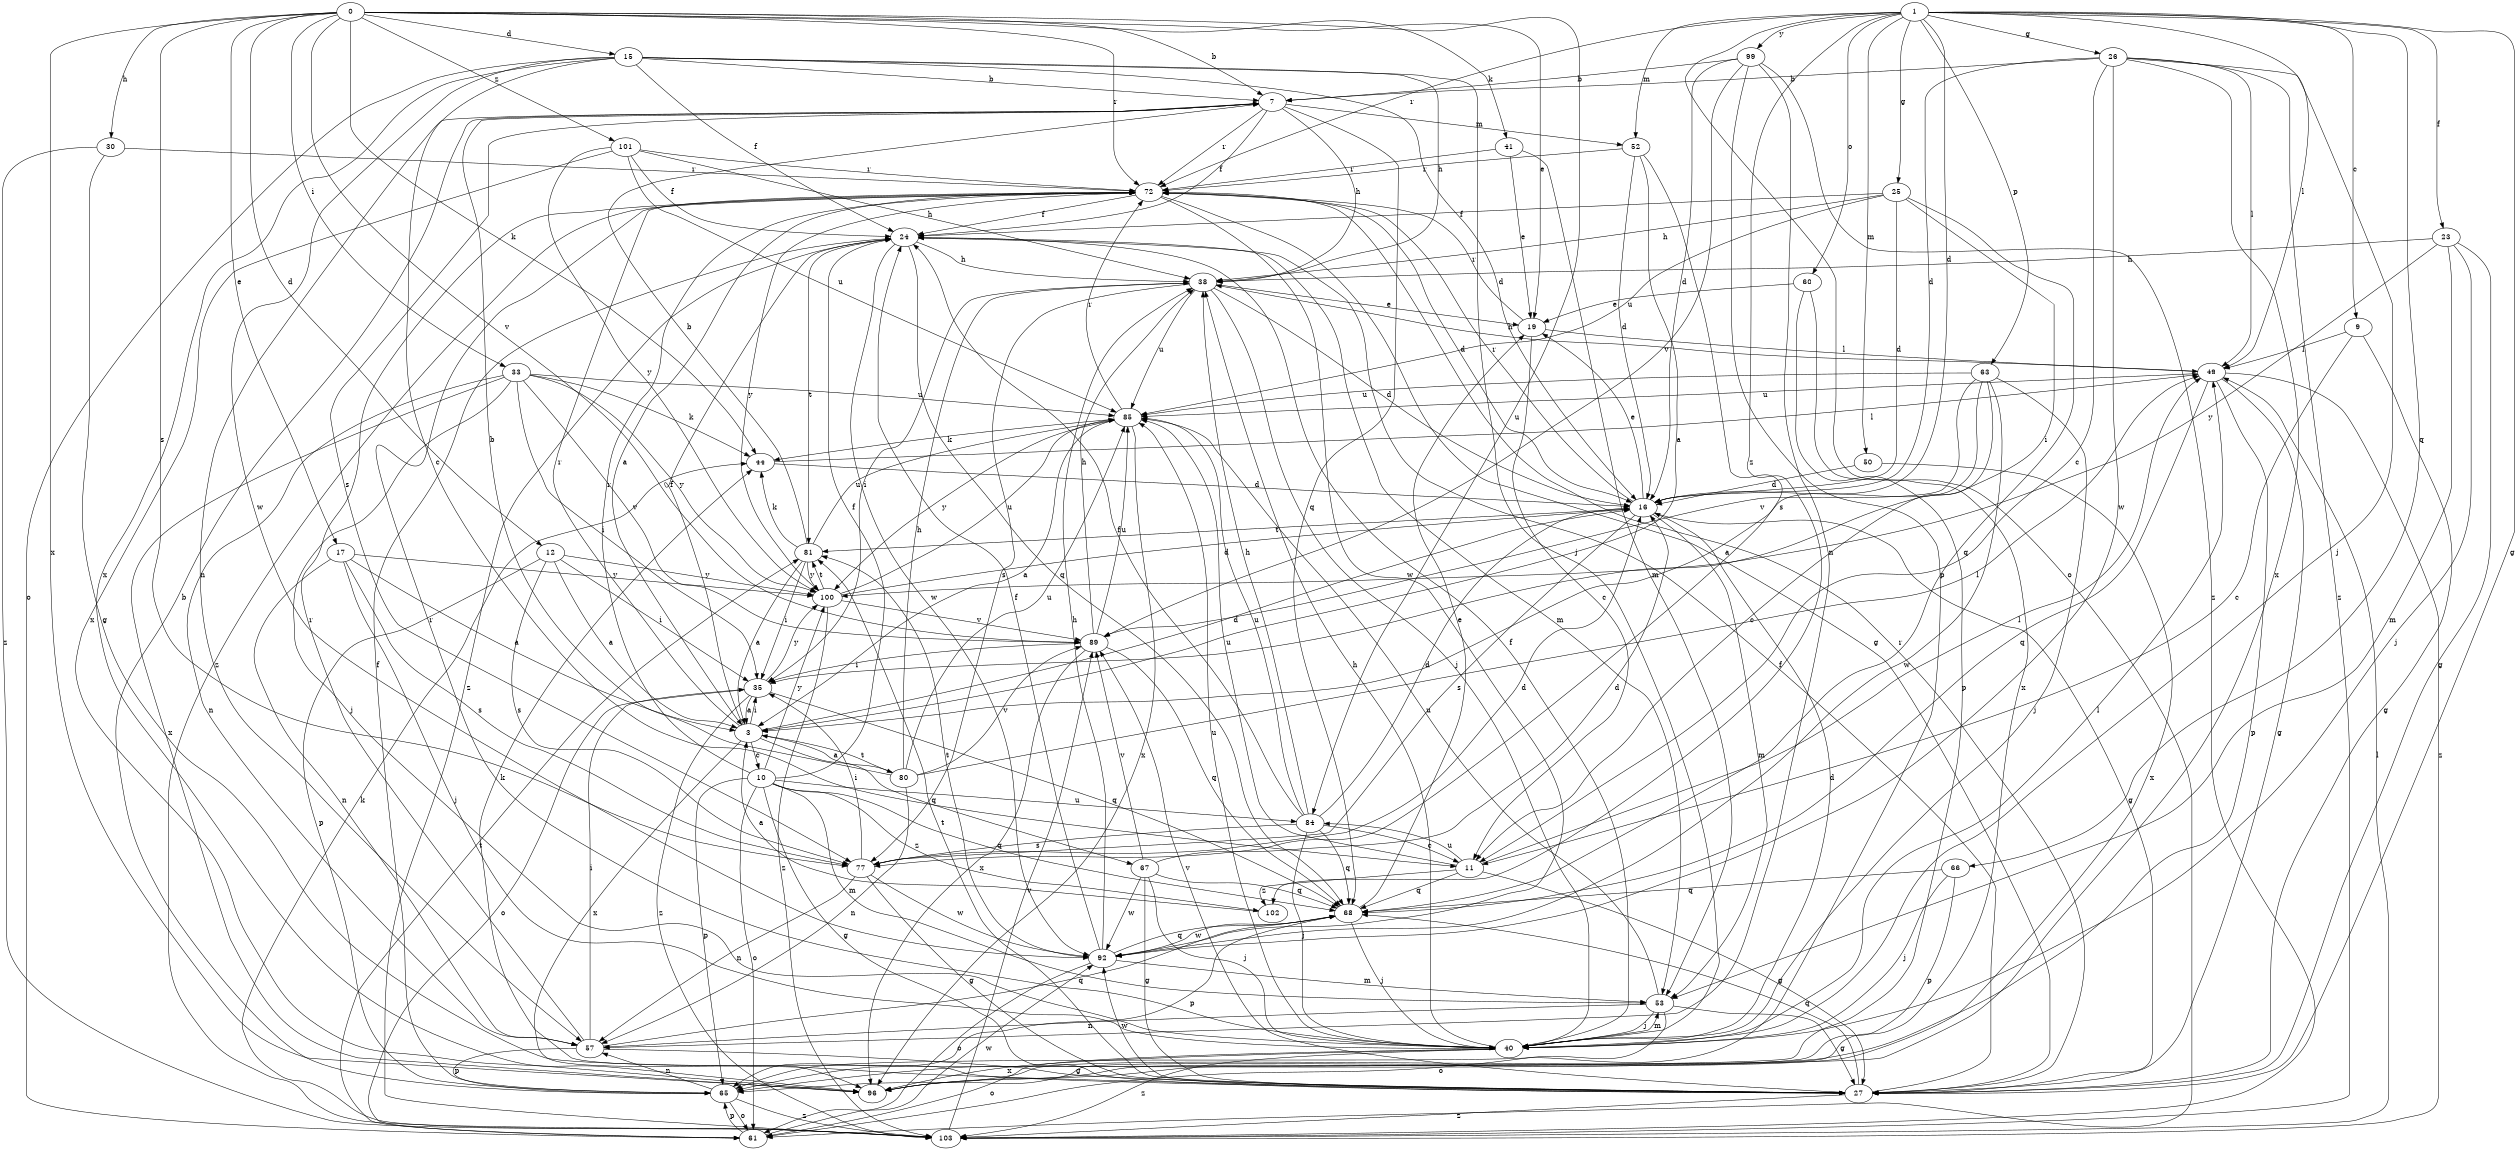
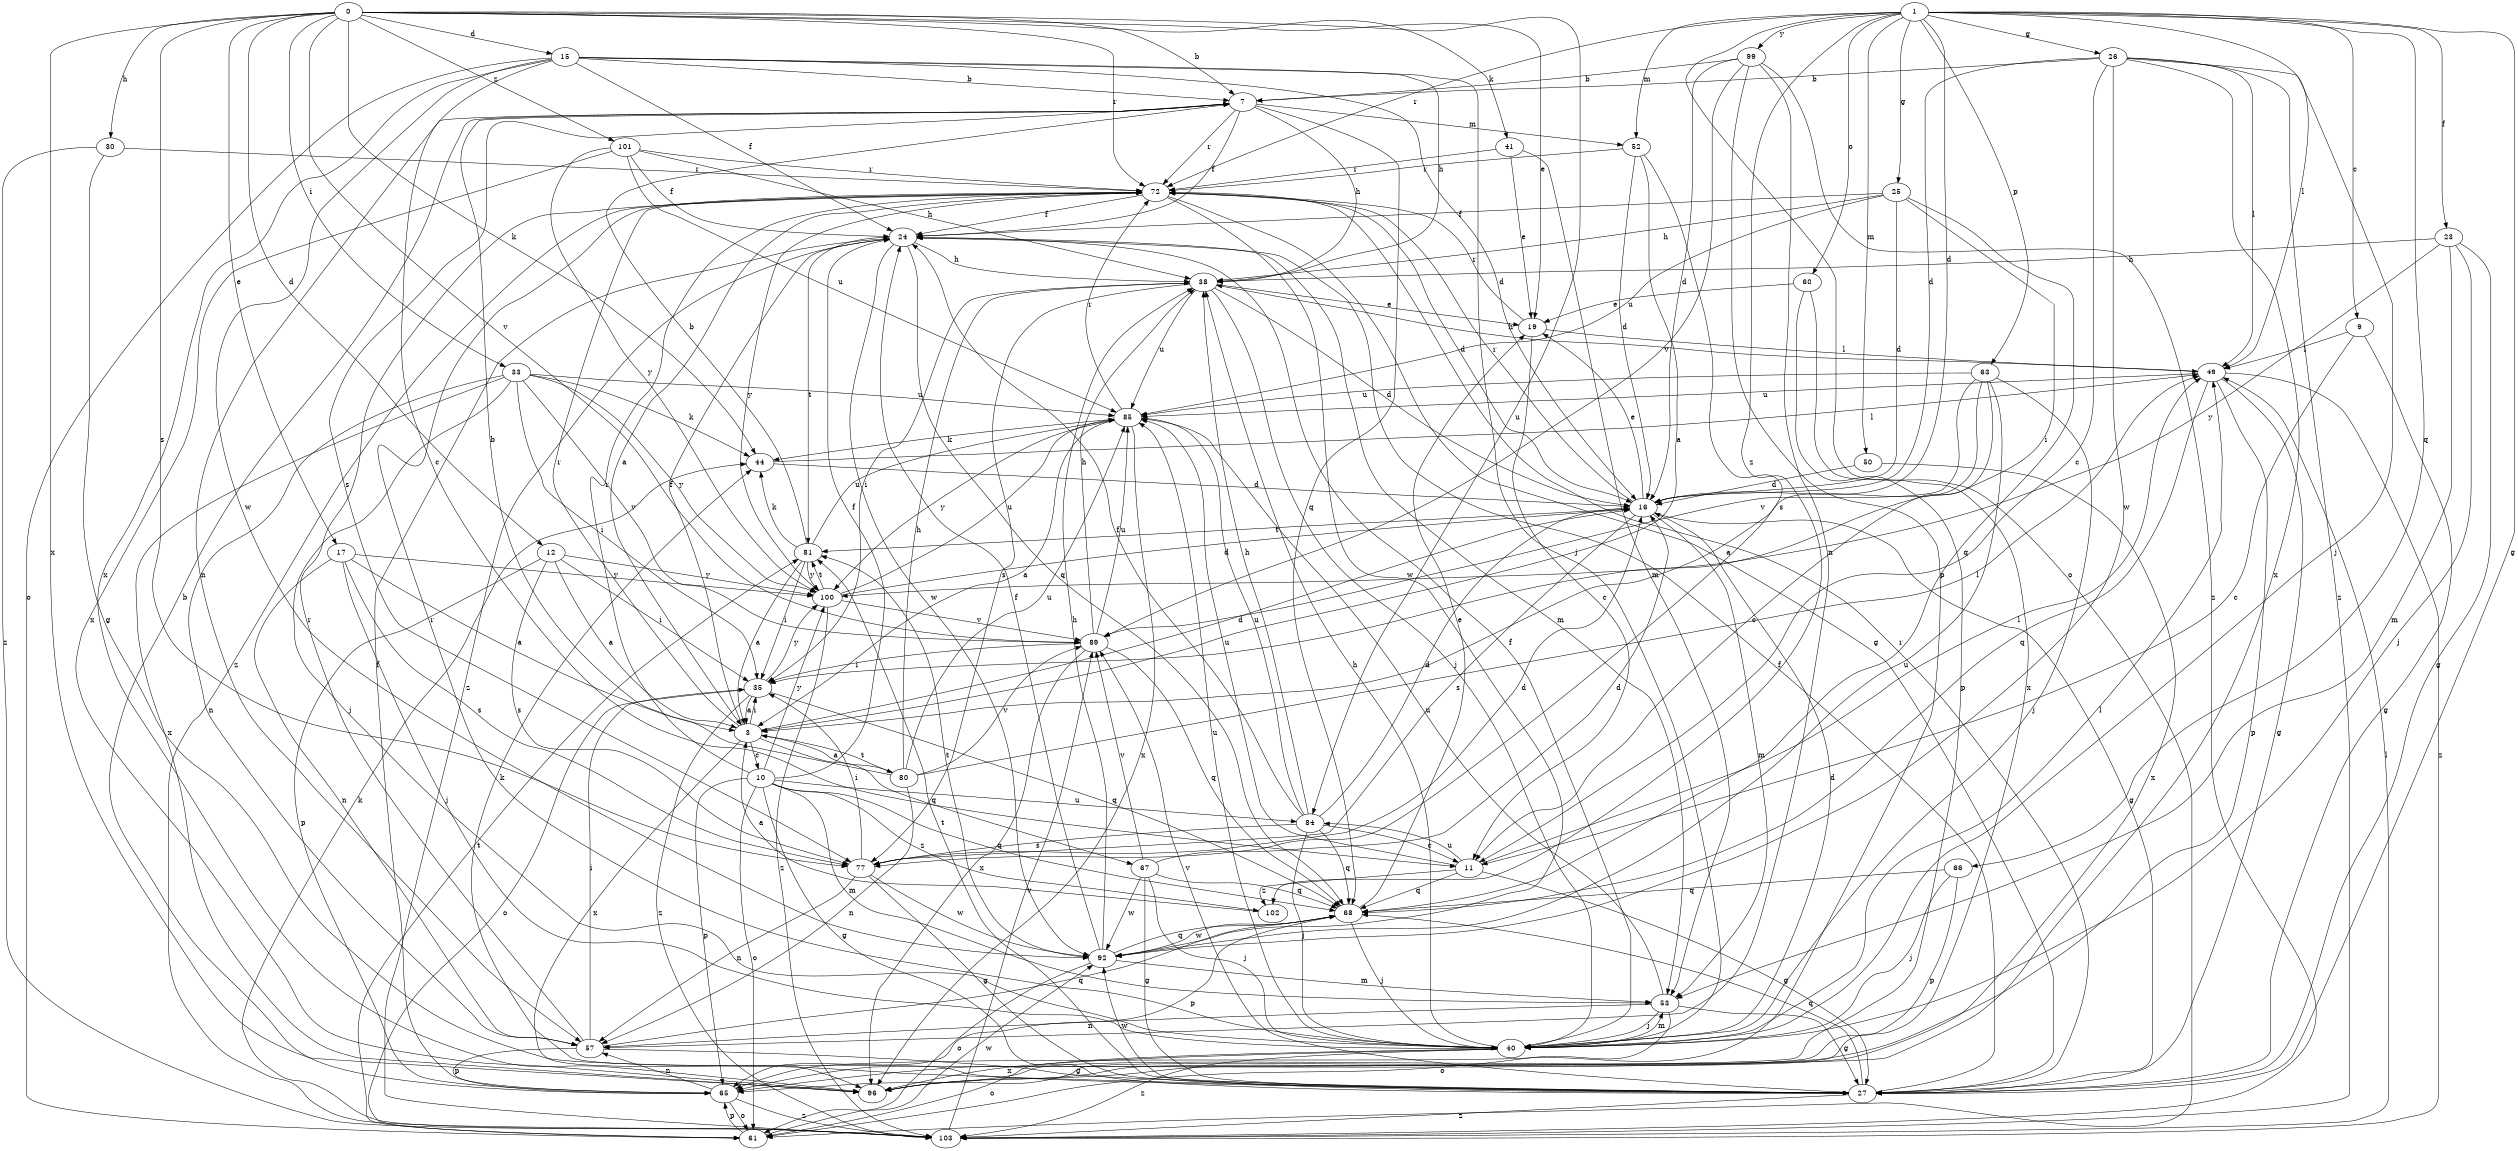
(1907, 665) -> (1906, 665)
